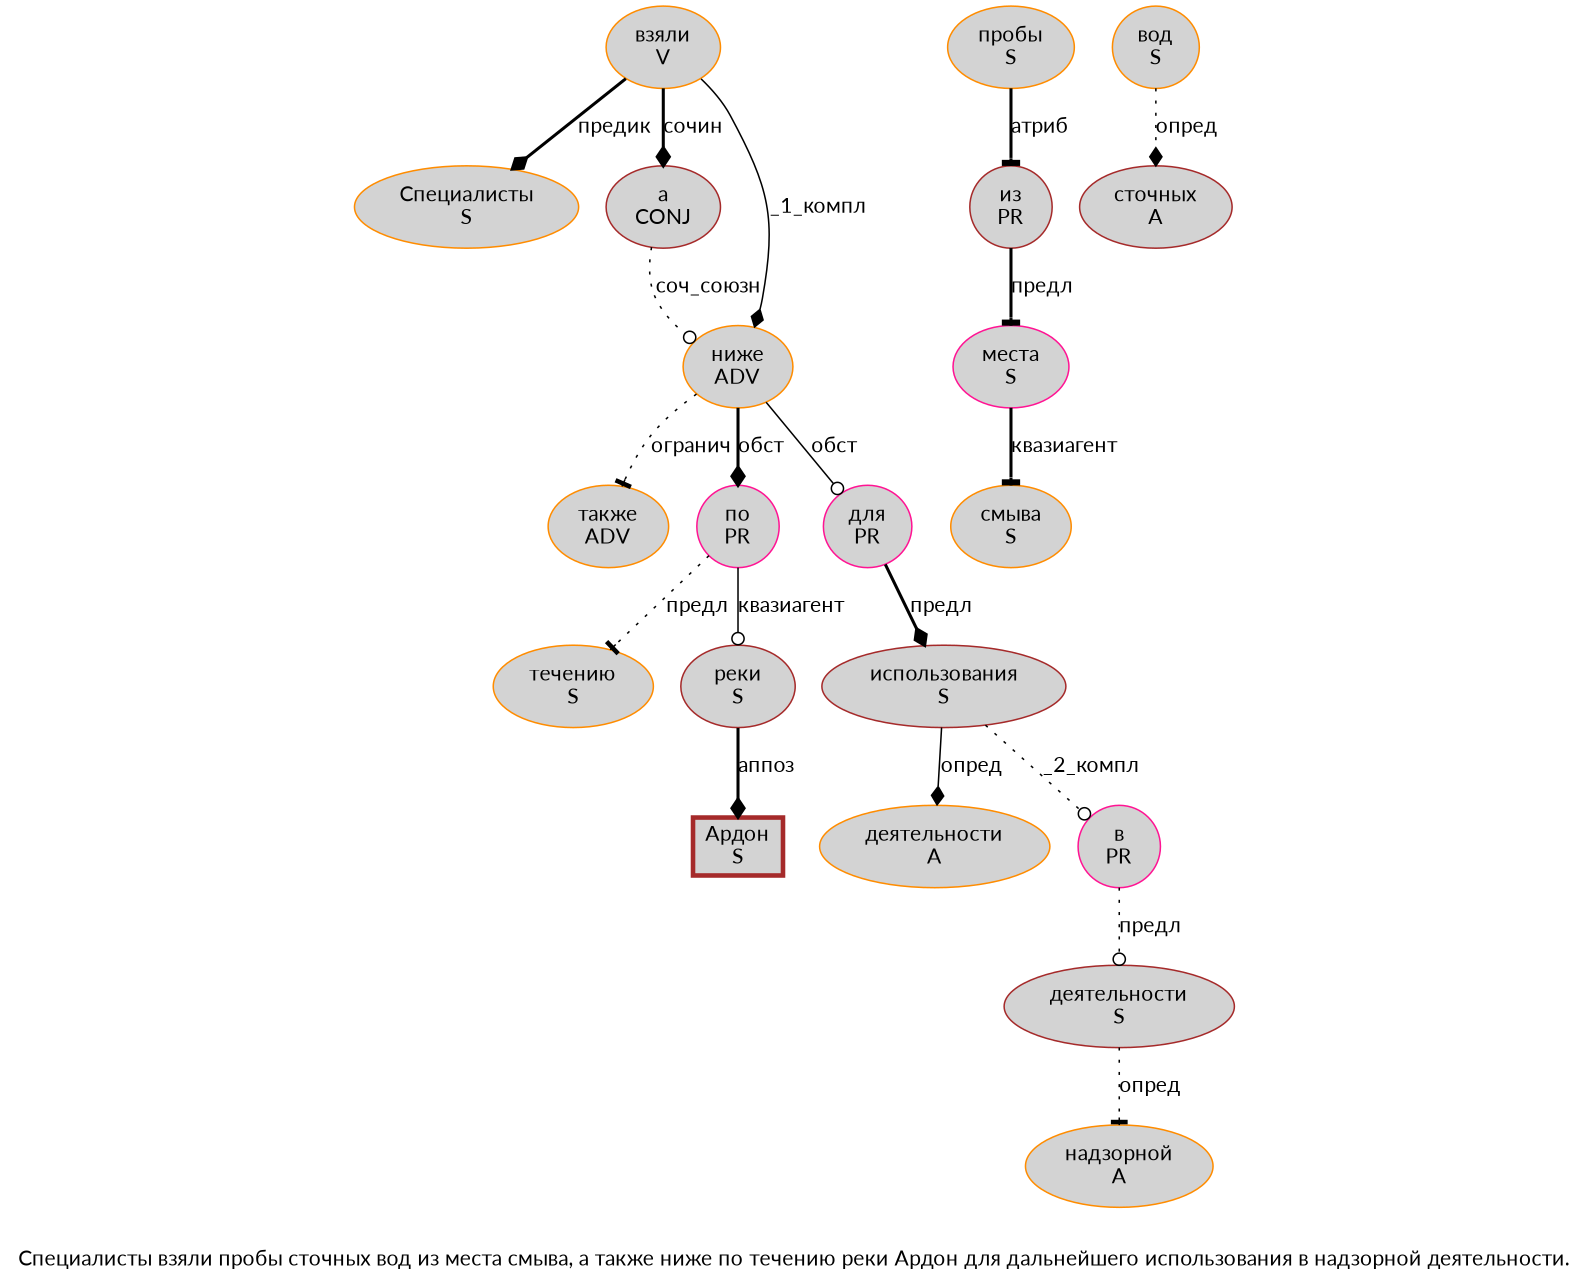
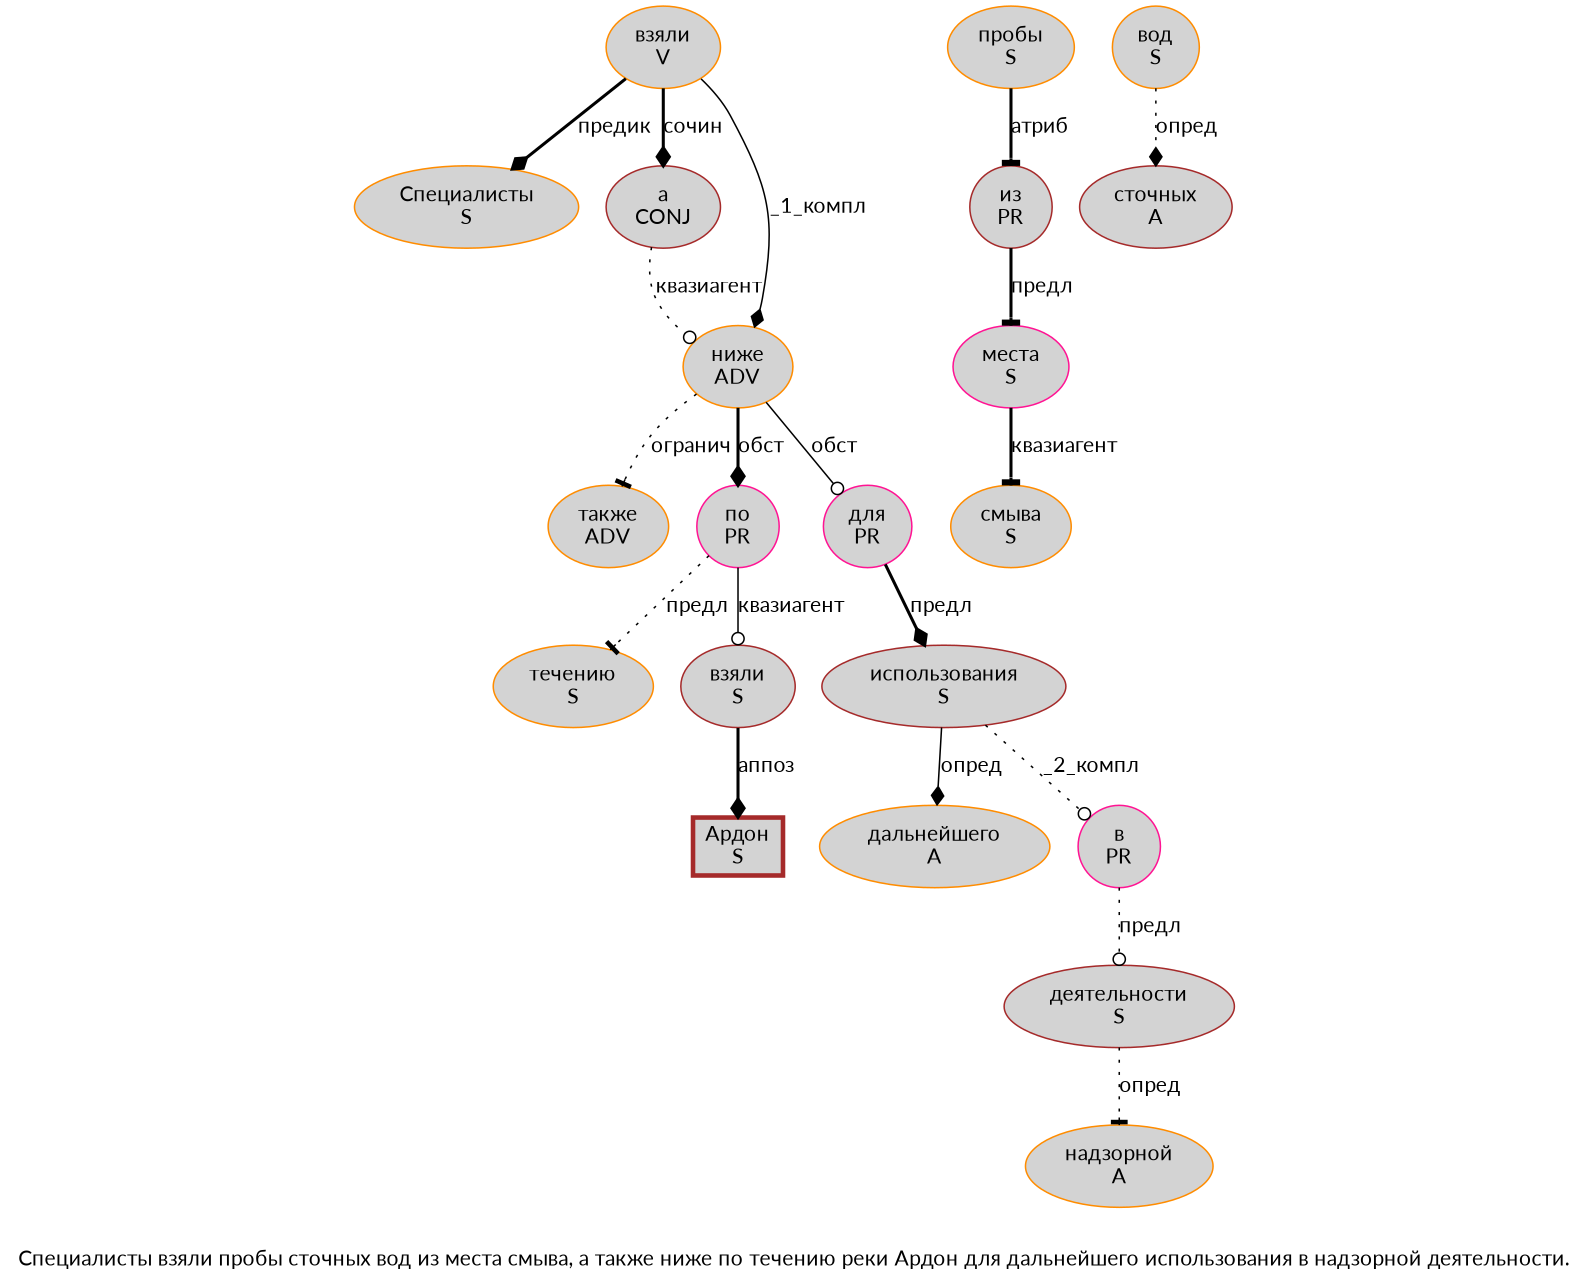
(709, 287) -> (709, 287)
(738, 686) -> (738, 686)
(935, 847) -> (935, 847)
